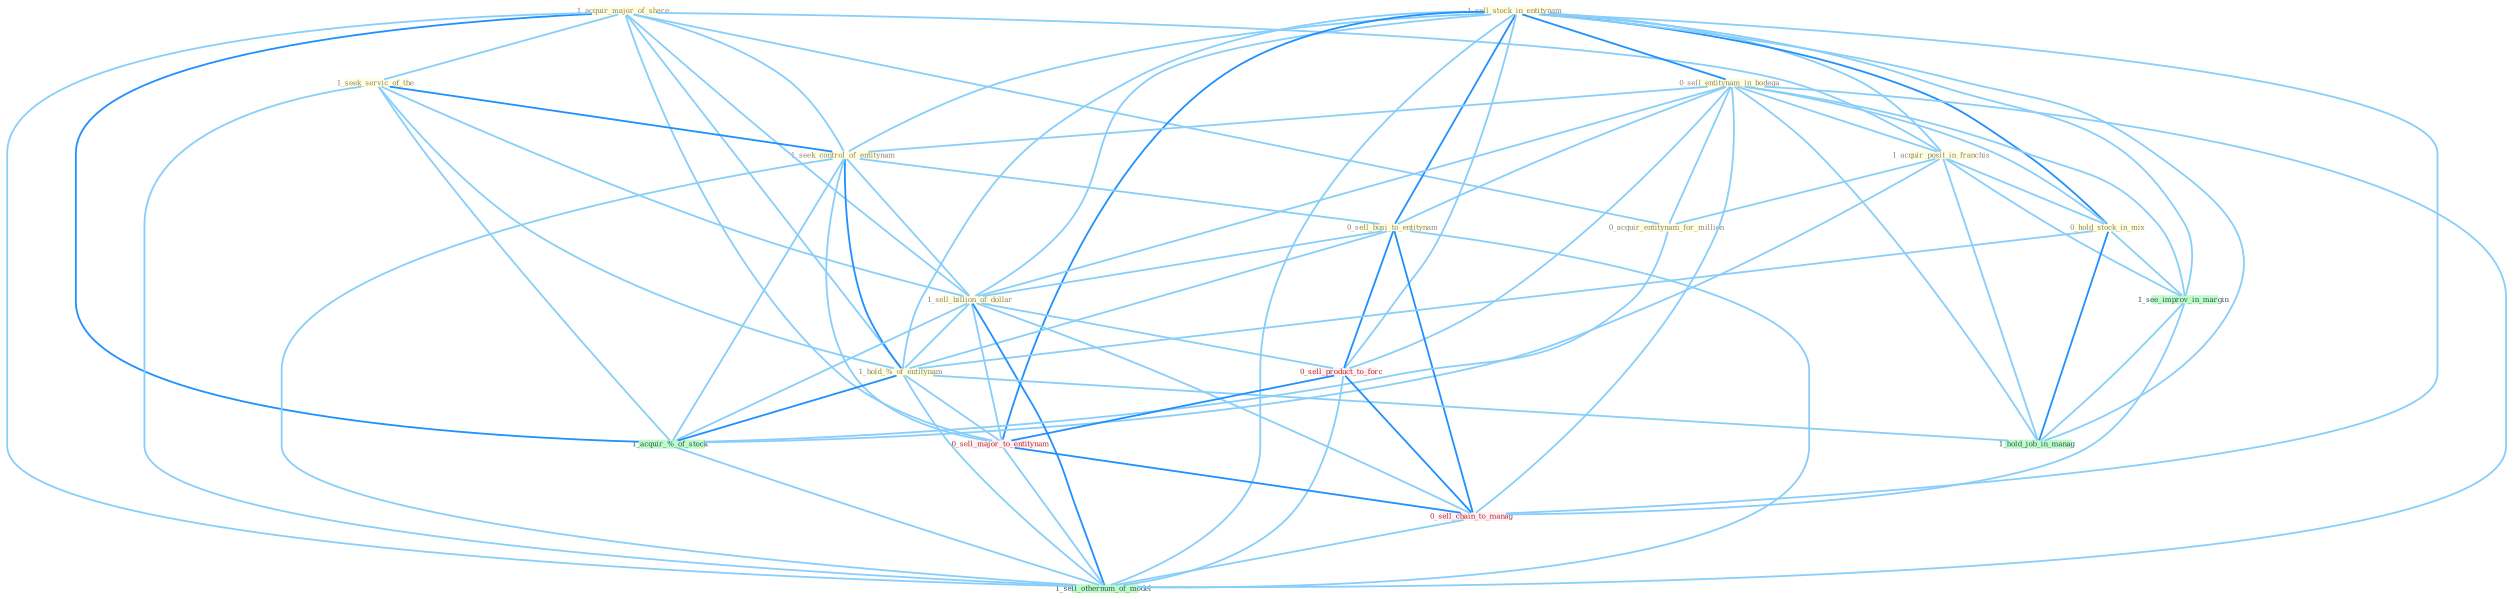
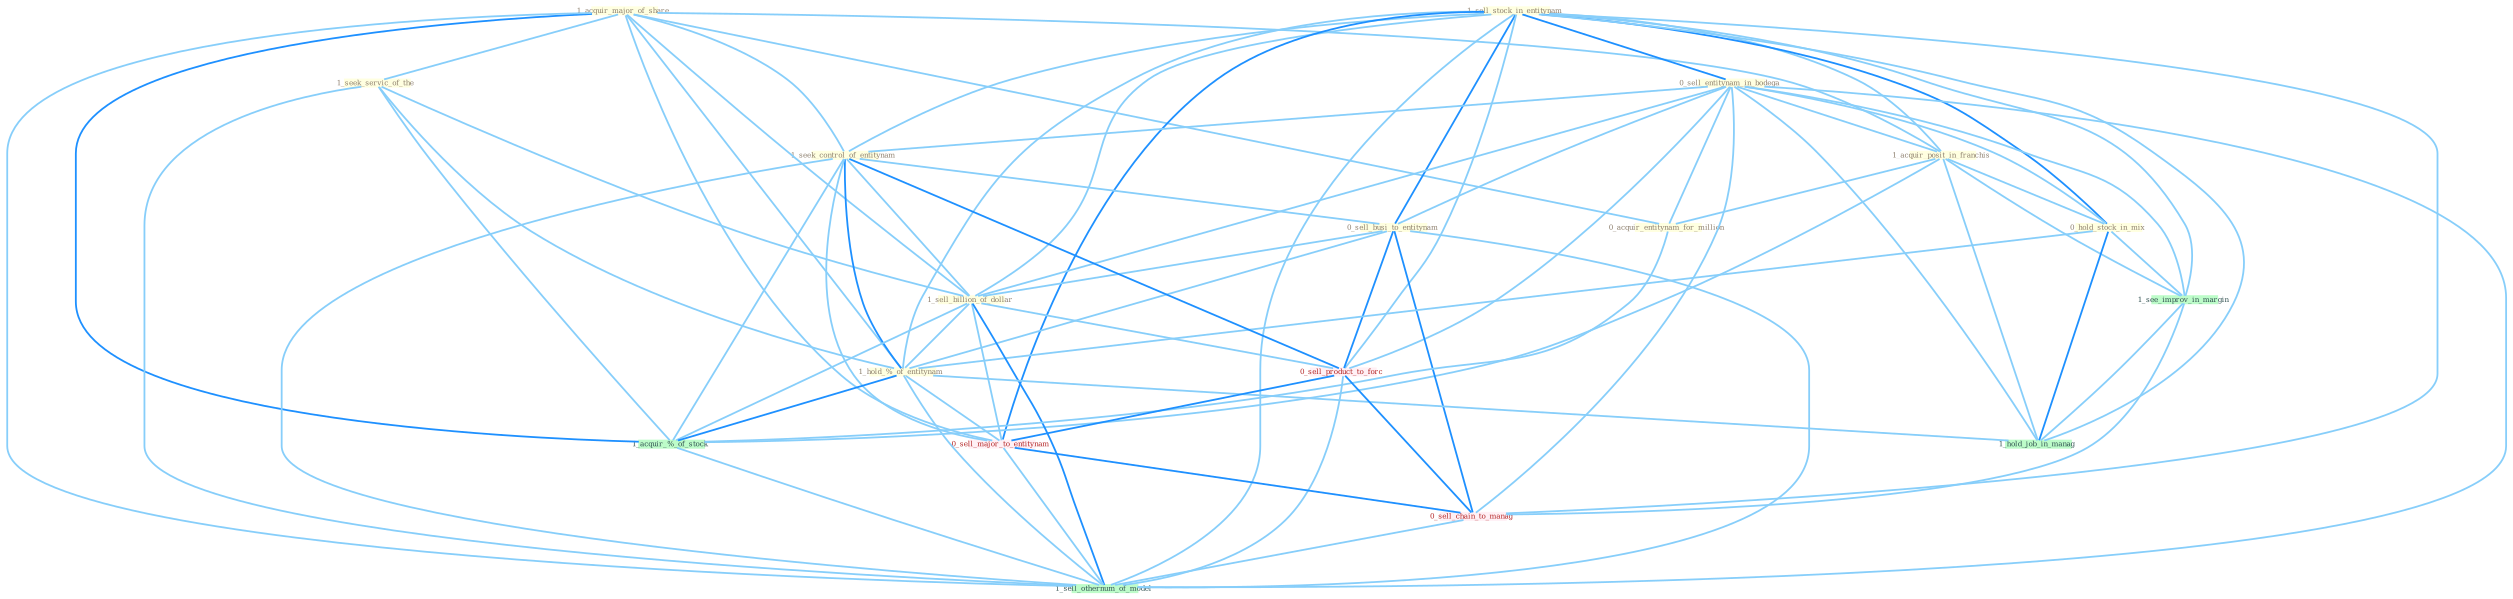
(611, 119) -> (1143, 285)
(1275, 423) -> none
